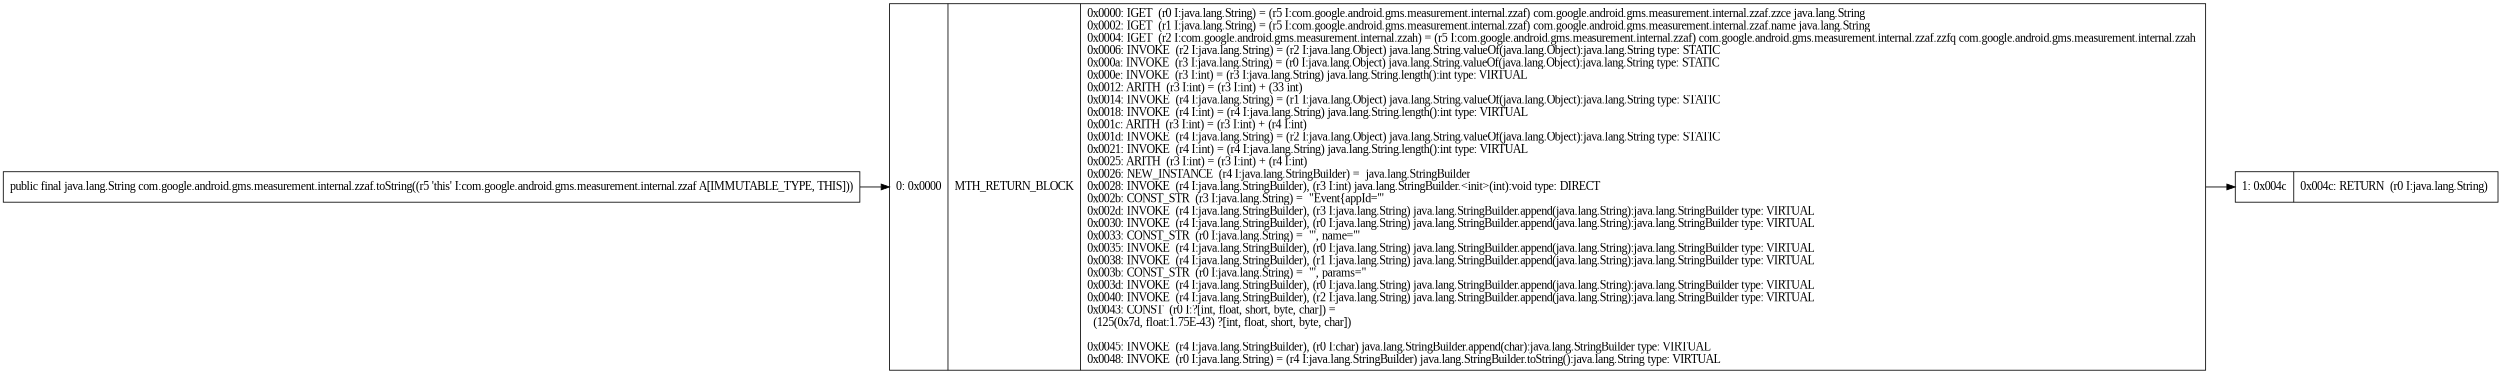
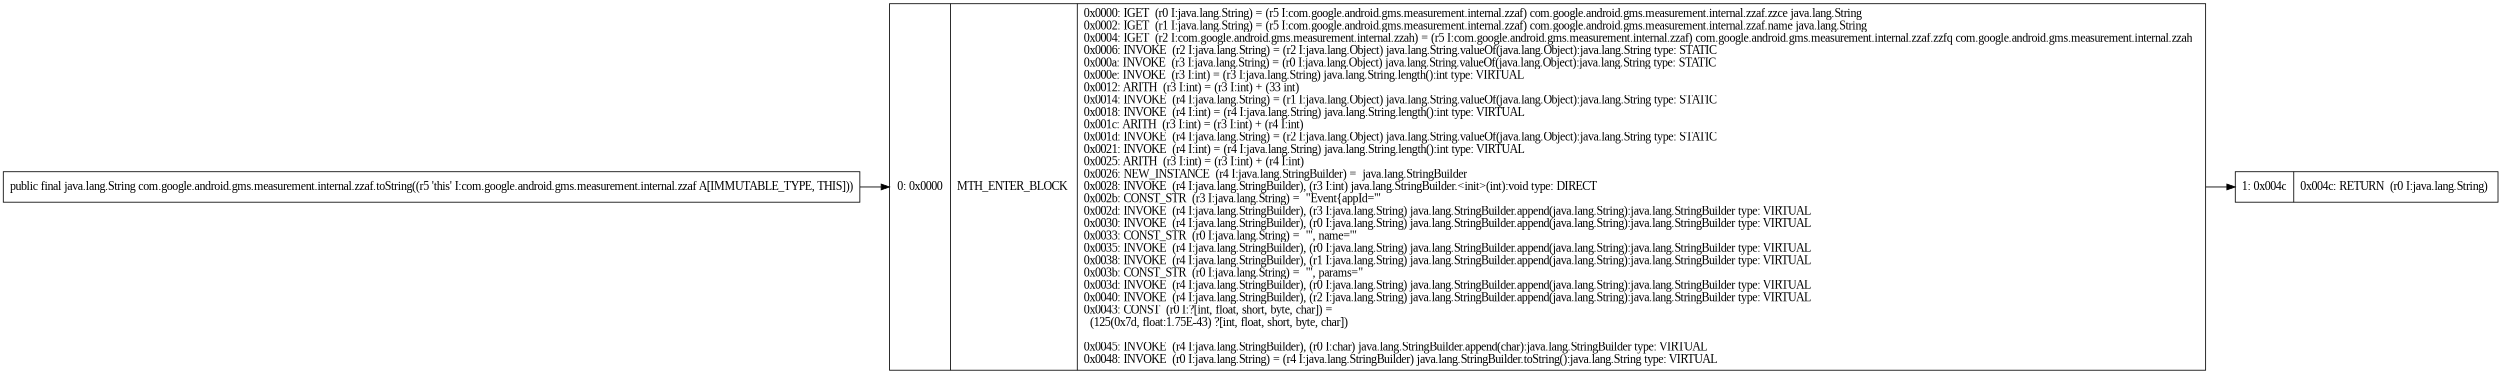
(1014, 187) -> (1012, 187)
